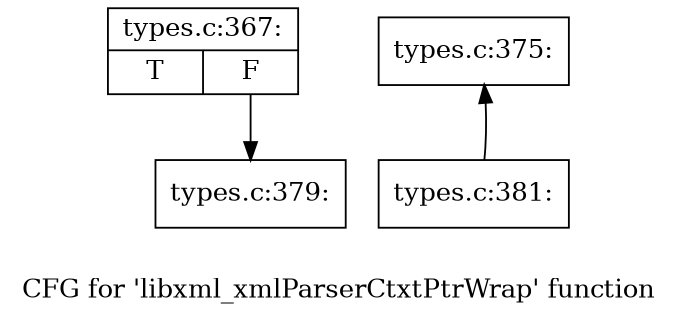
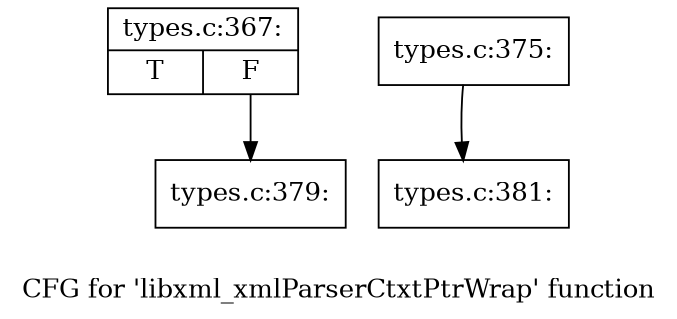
(486, 132) -> (462, 113)
